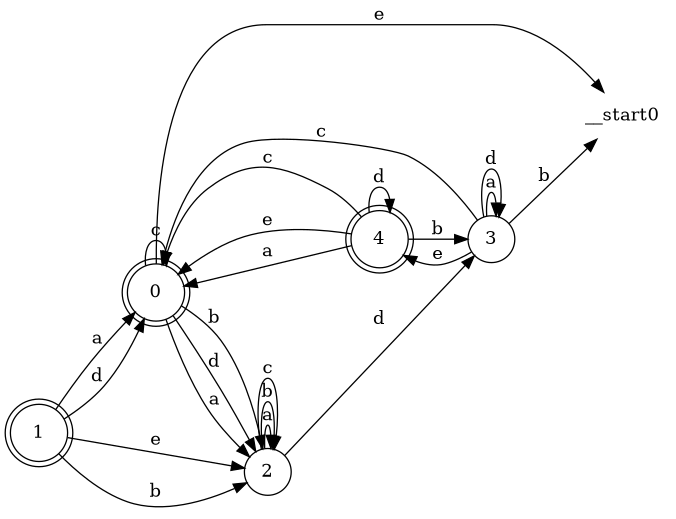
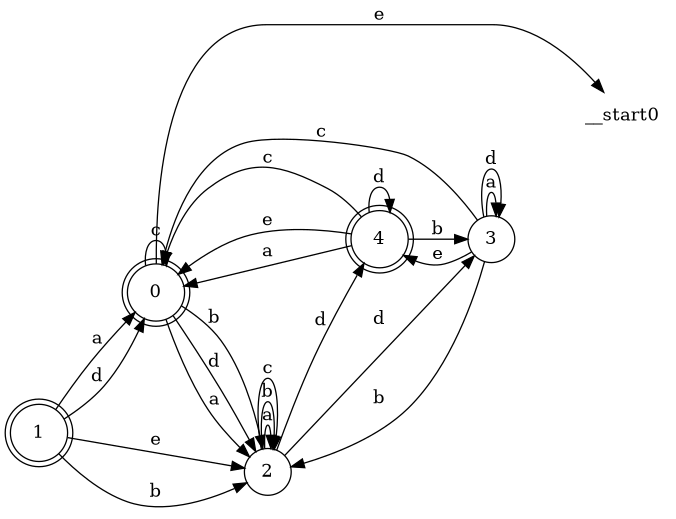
(548, 186) -> (424, 390)
none -> (313, 361)
